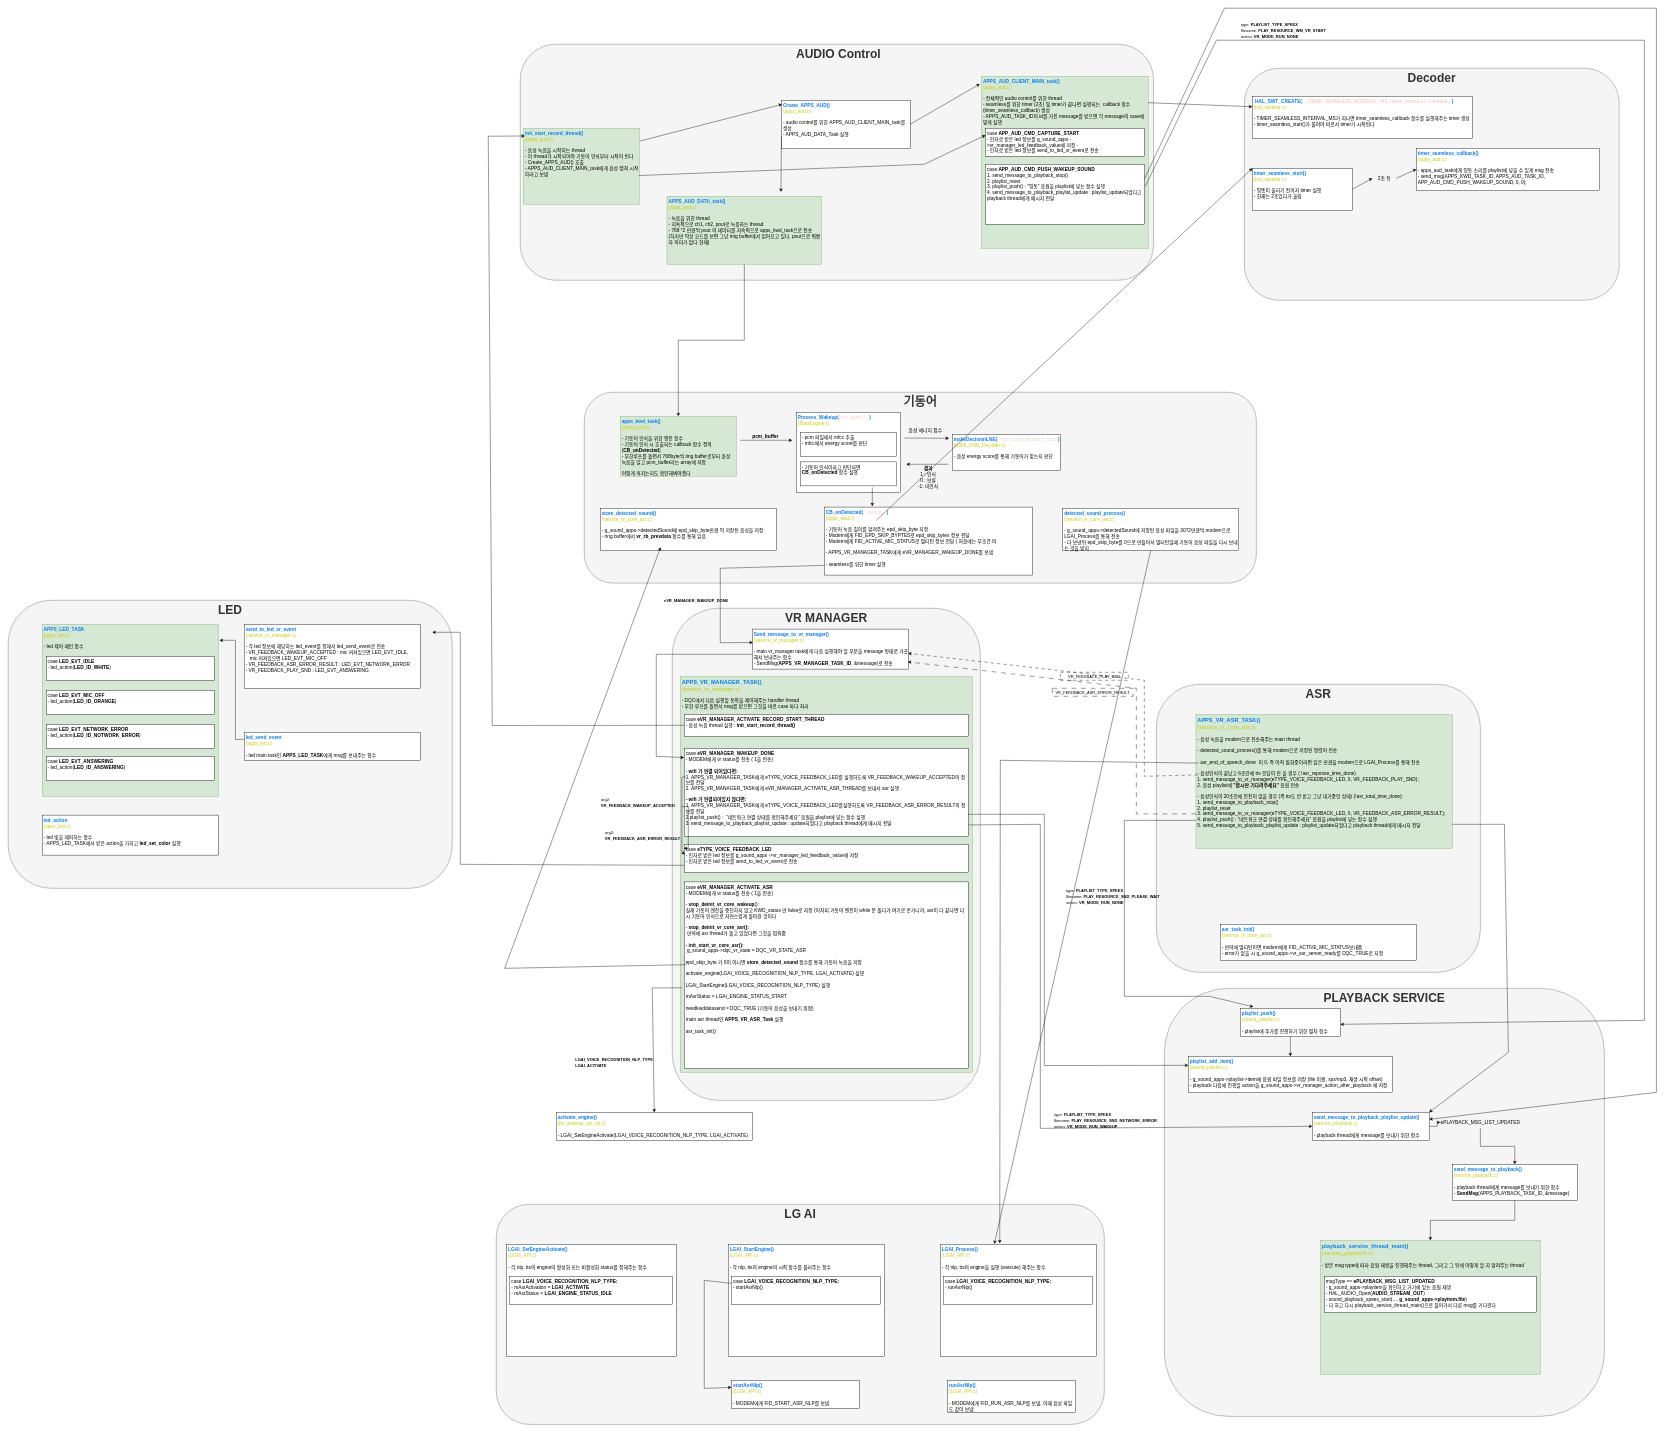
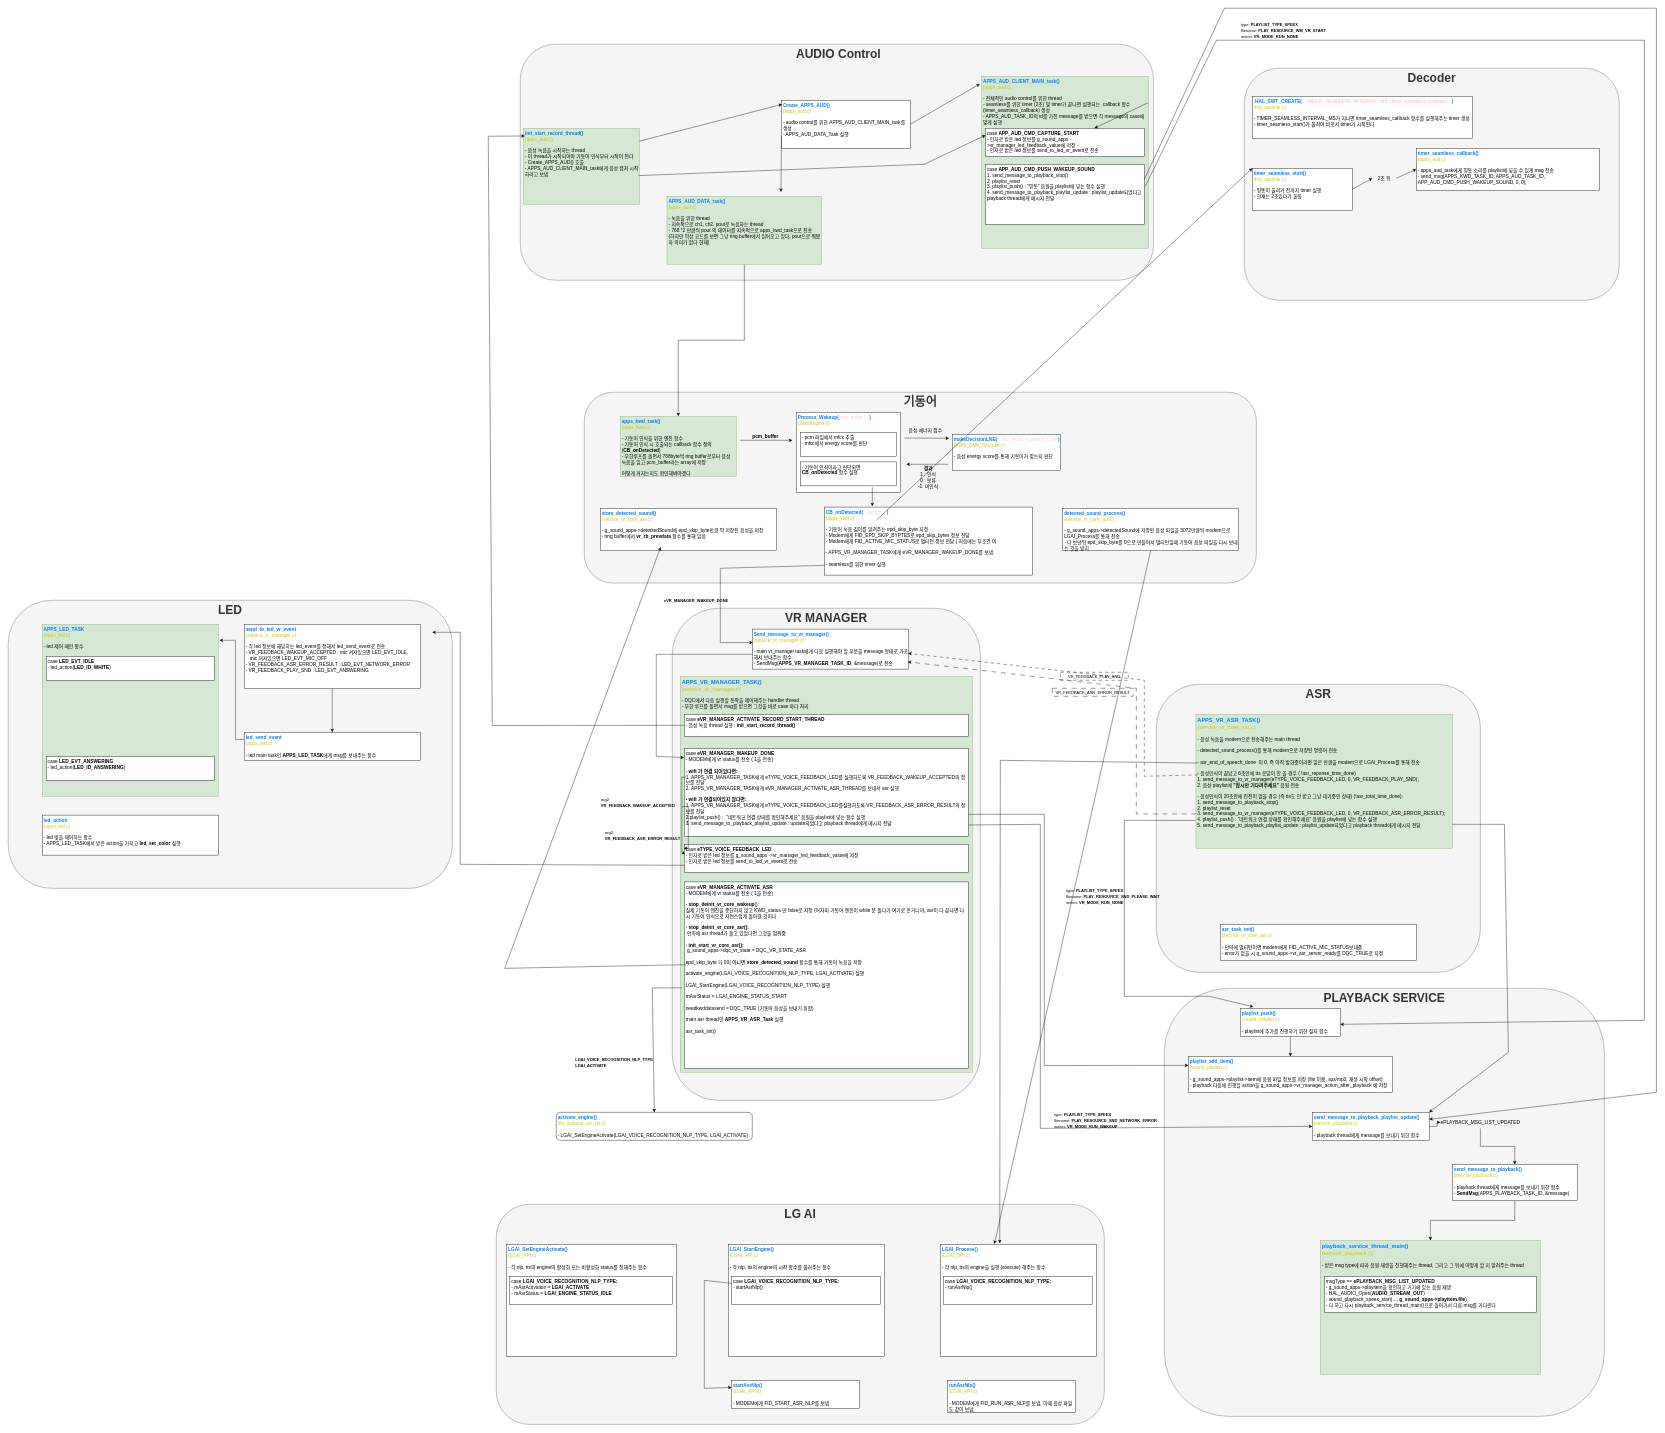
(1248, 107) -> (1098, 126)
(130, 702) -> none
none -> (332, 728)
(130, 736) -> none
(654, 1126) -> (654, 1126)
